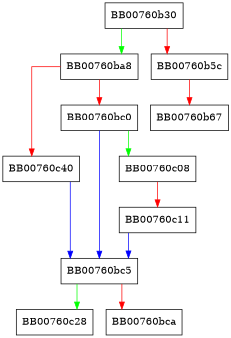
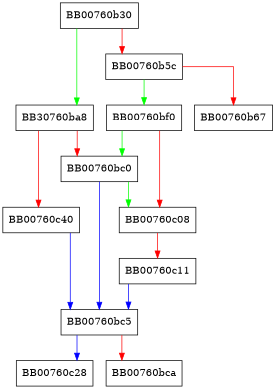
(99, 67) -> (55, 118)
none -> (144, 118)
(77, 293) -> (77, 344)
